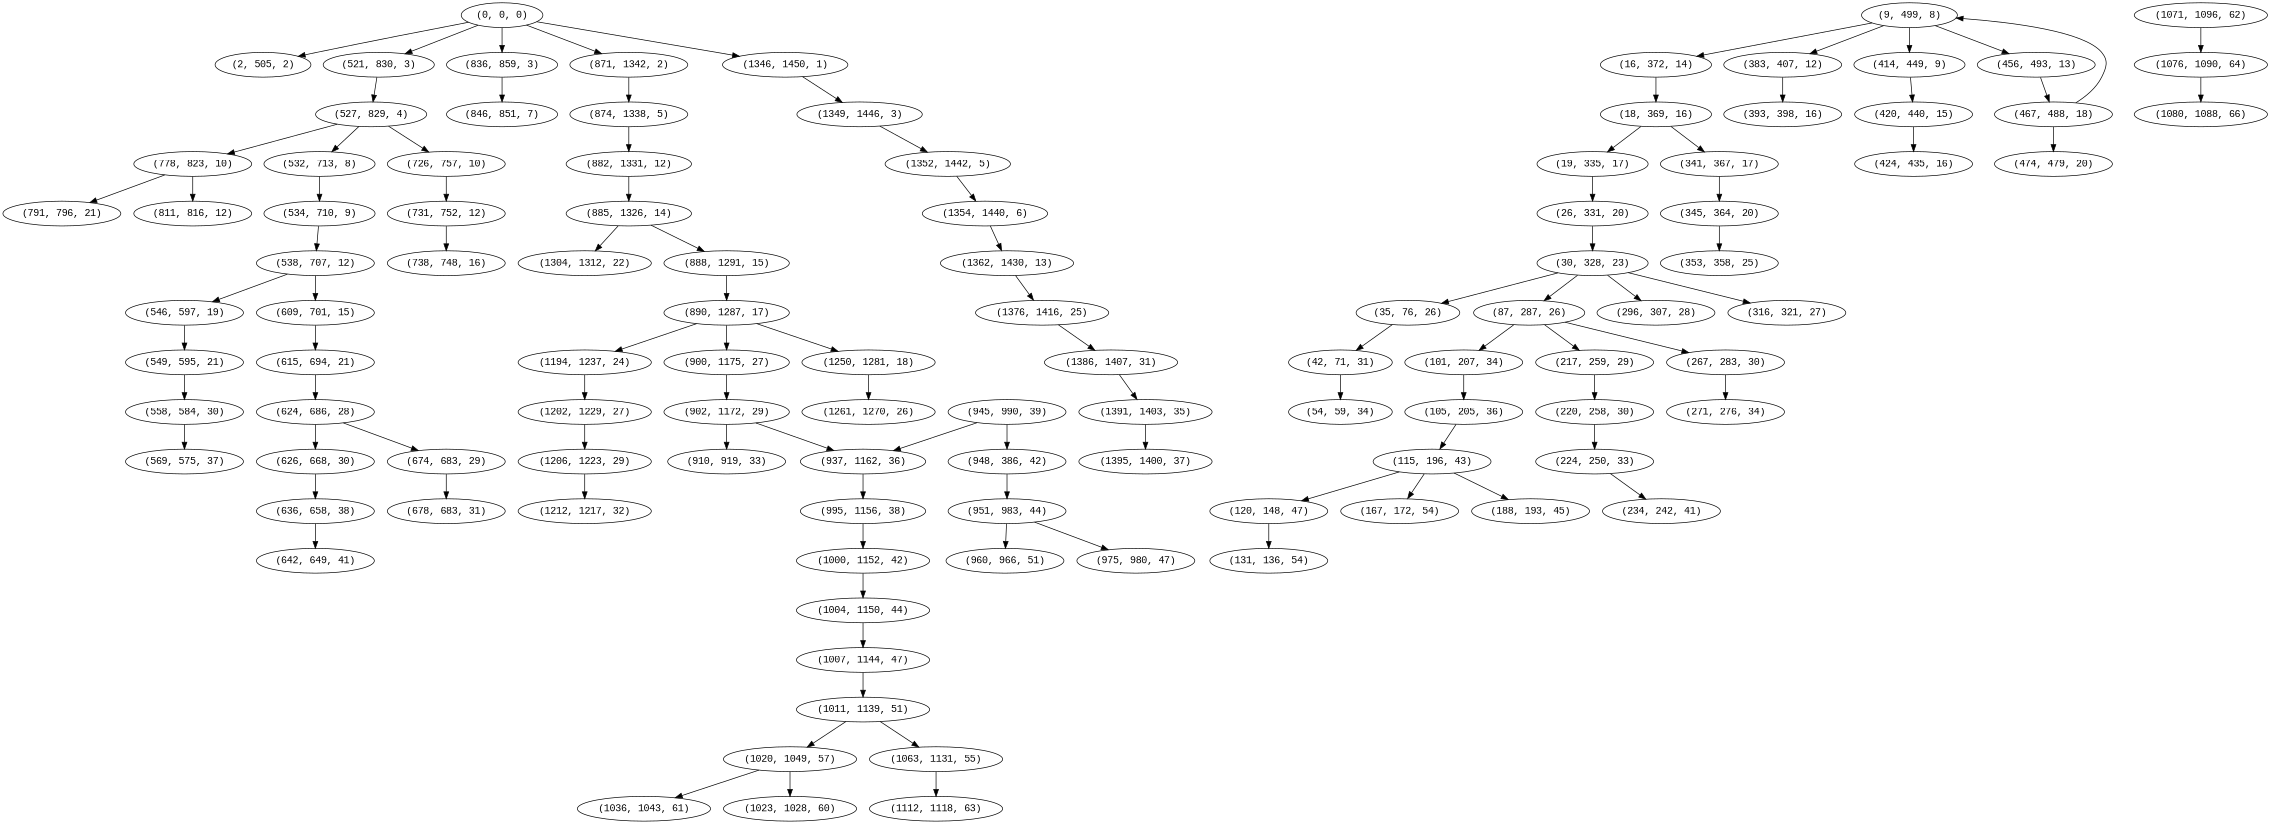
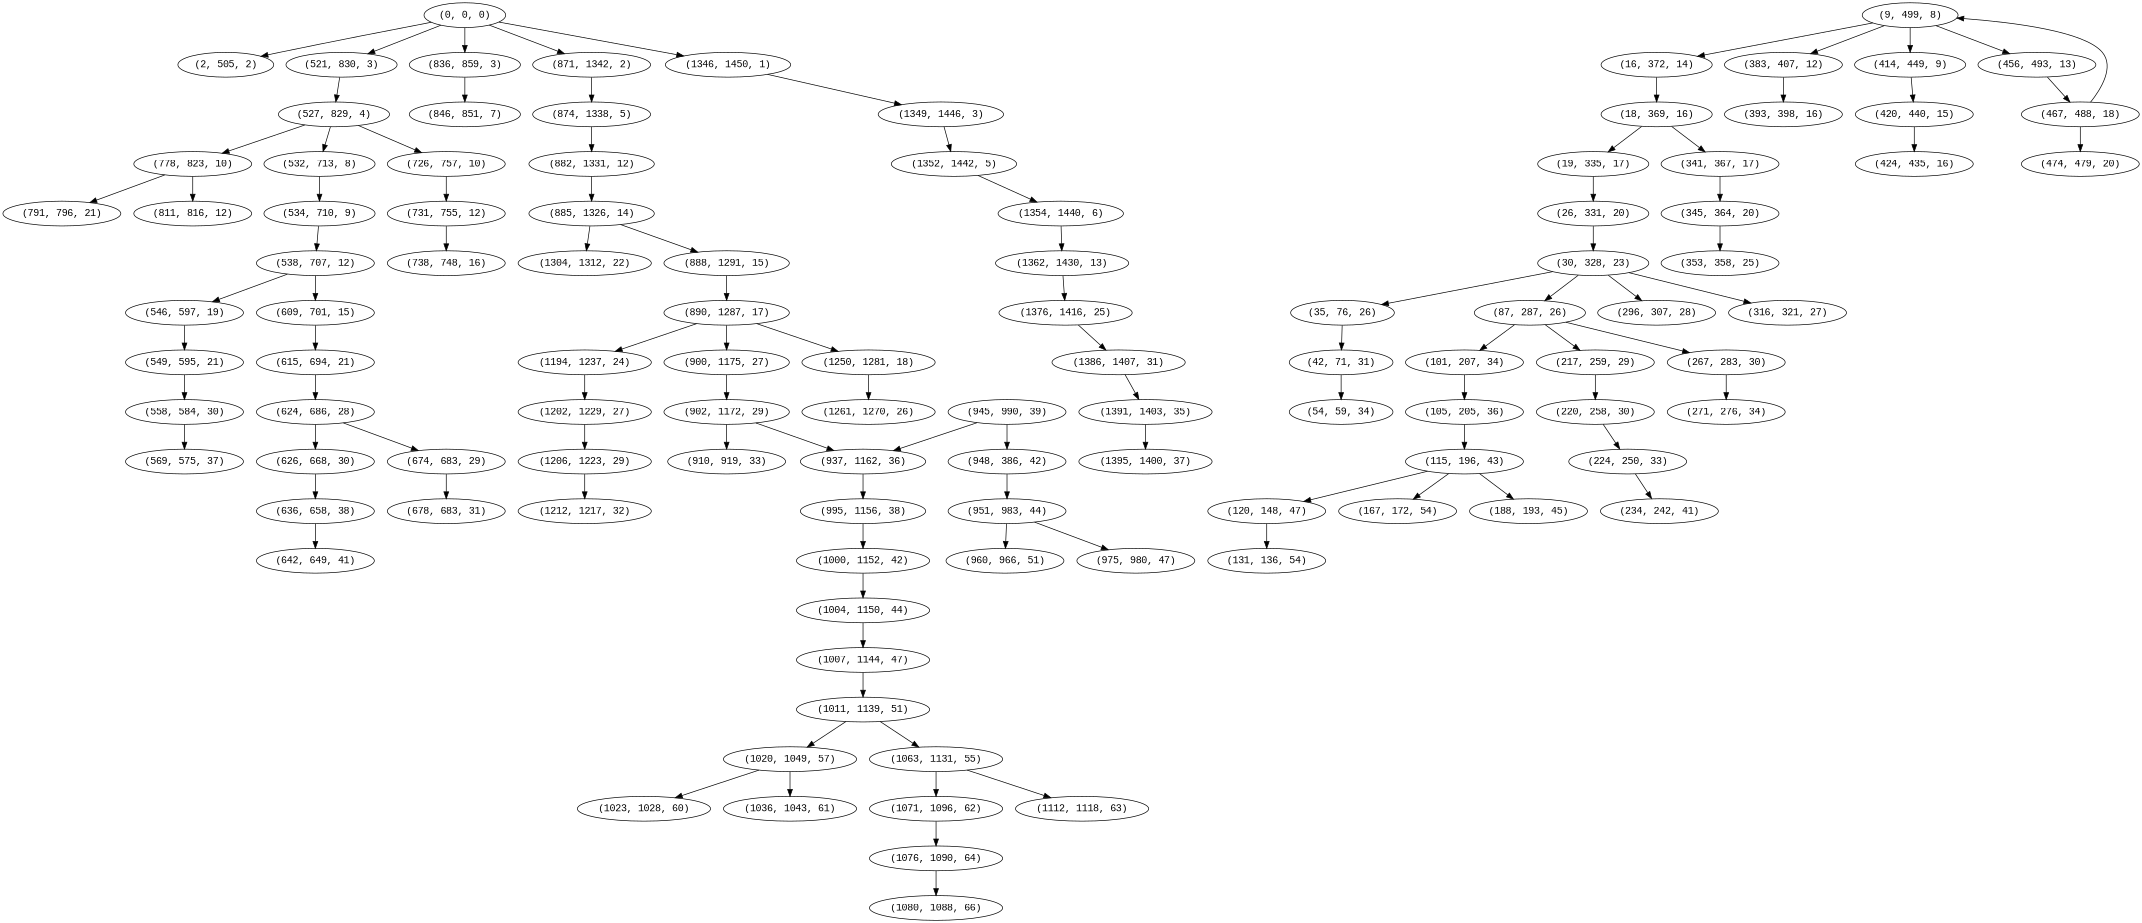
(446, 214) -> (446, 214)
none -> (936, 781)
